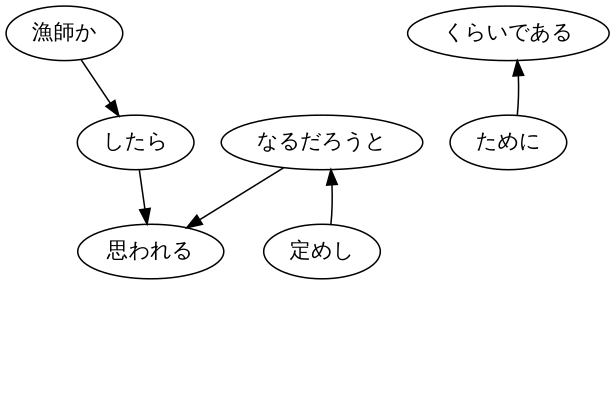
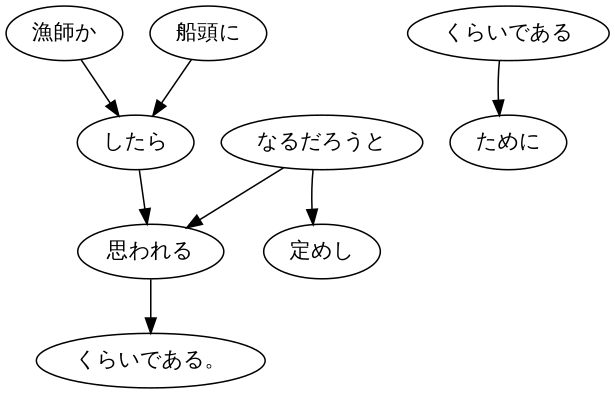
none -> (208, 33)
(518, 96) -> (498, 80)
(332, 205) -> (312, 189)
none -> (151, 361)
